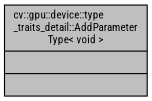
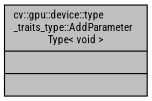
(76, 28) -> (73, 28)
